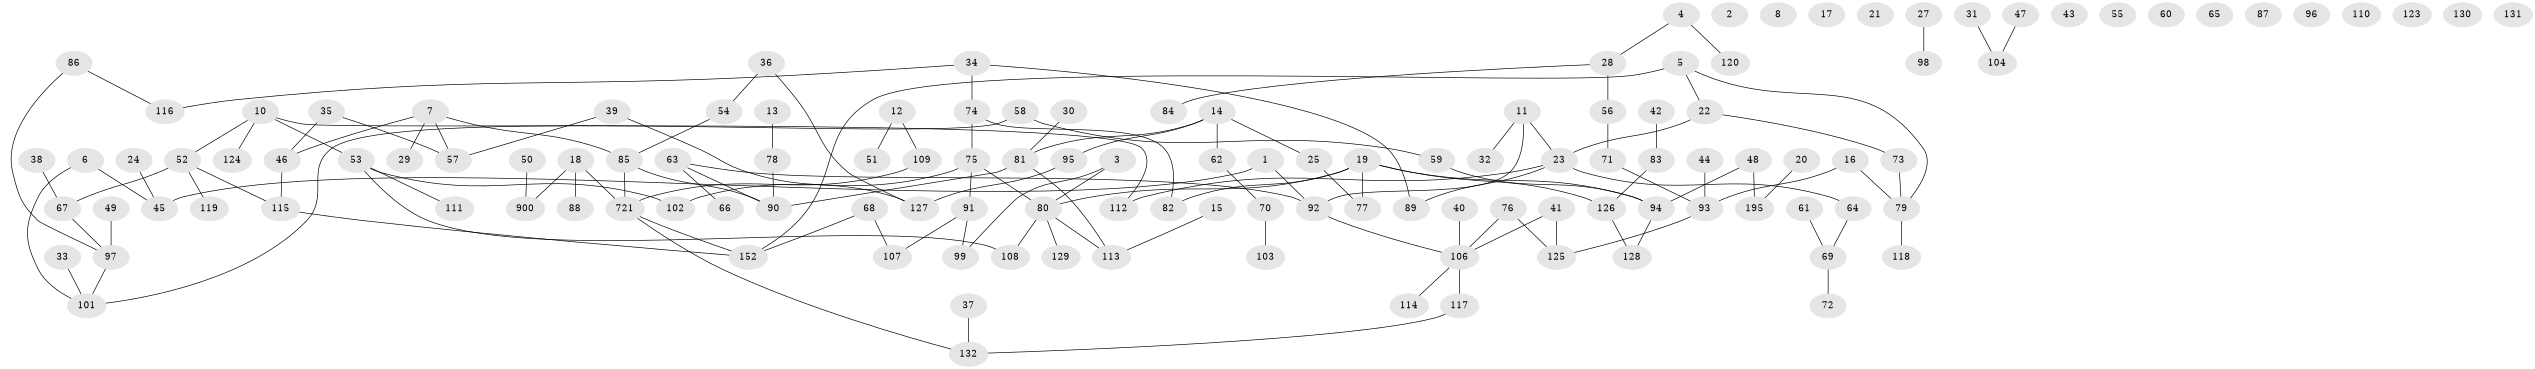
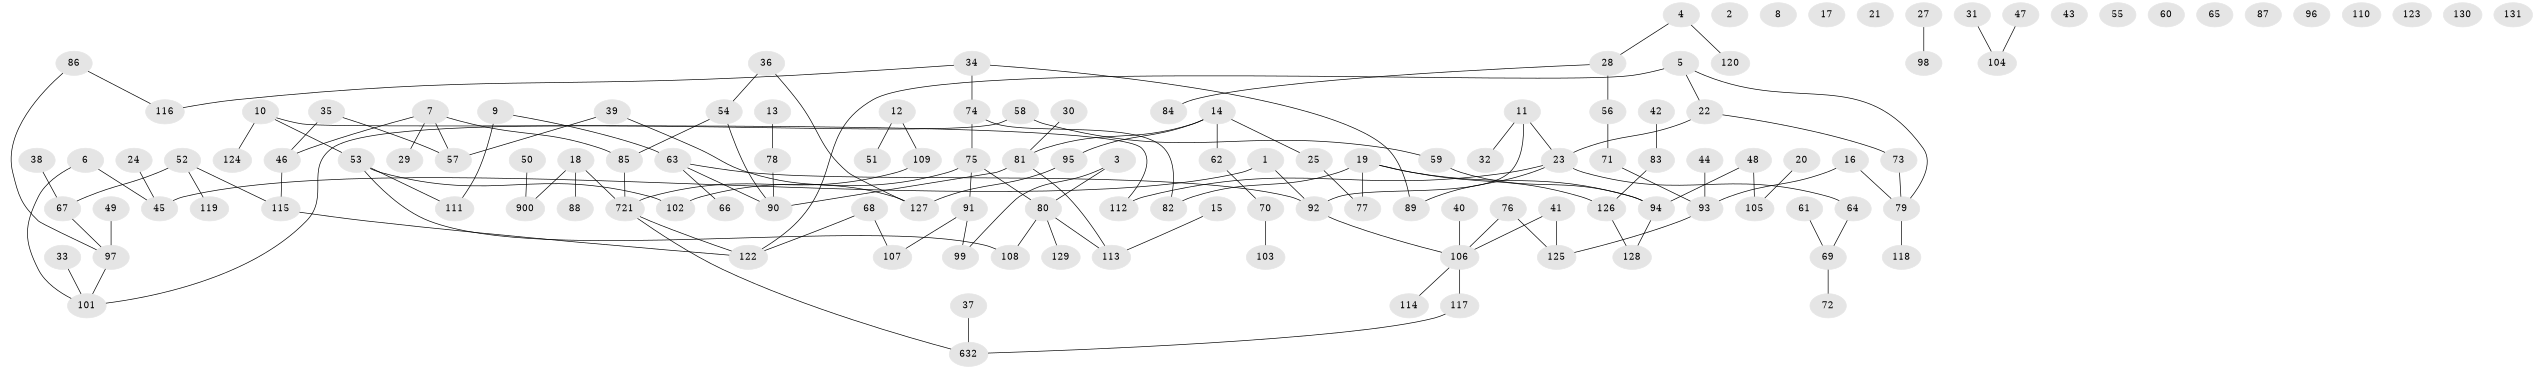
none -> (496, 112)
(222, 136) -> none
(671, 179) -> (743, 163)
(1154, 190) -> none
(1755, 209) -> (1755, 209)
(748, 257) -> (748, 257)
(969, 354) -> (969, 354)
